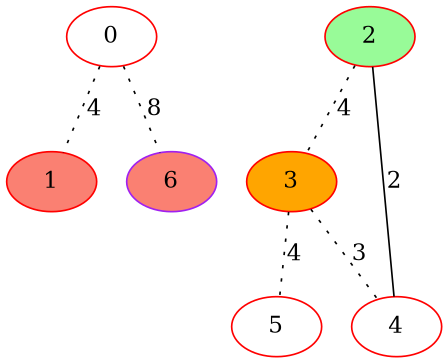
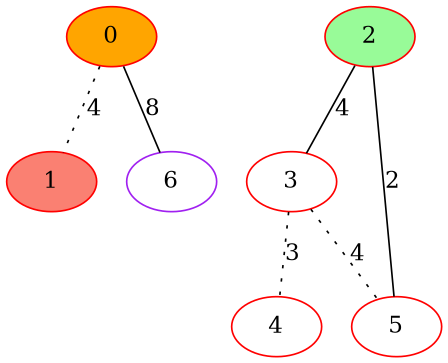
(112, 37) -> (112, 37)
(142, 109) -> (142, 109)
(331, 109) -> (331, 109)
(172, 182) -> (172, 182)
(292, 182) -> (292, 182)
(383, 182) -> (383, 182)
